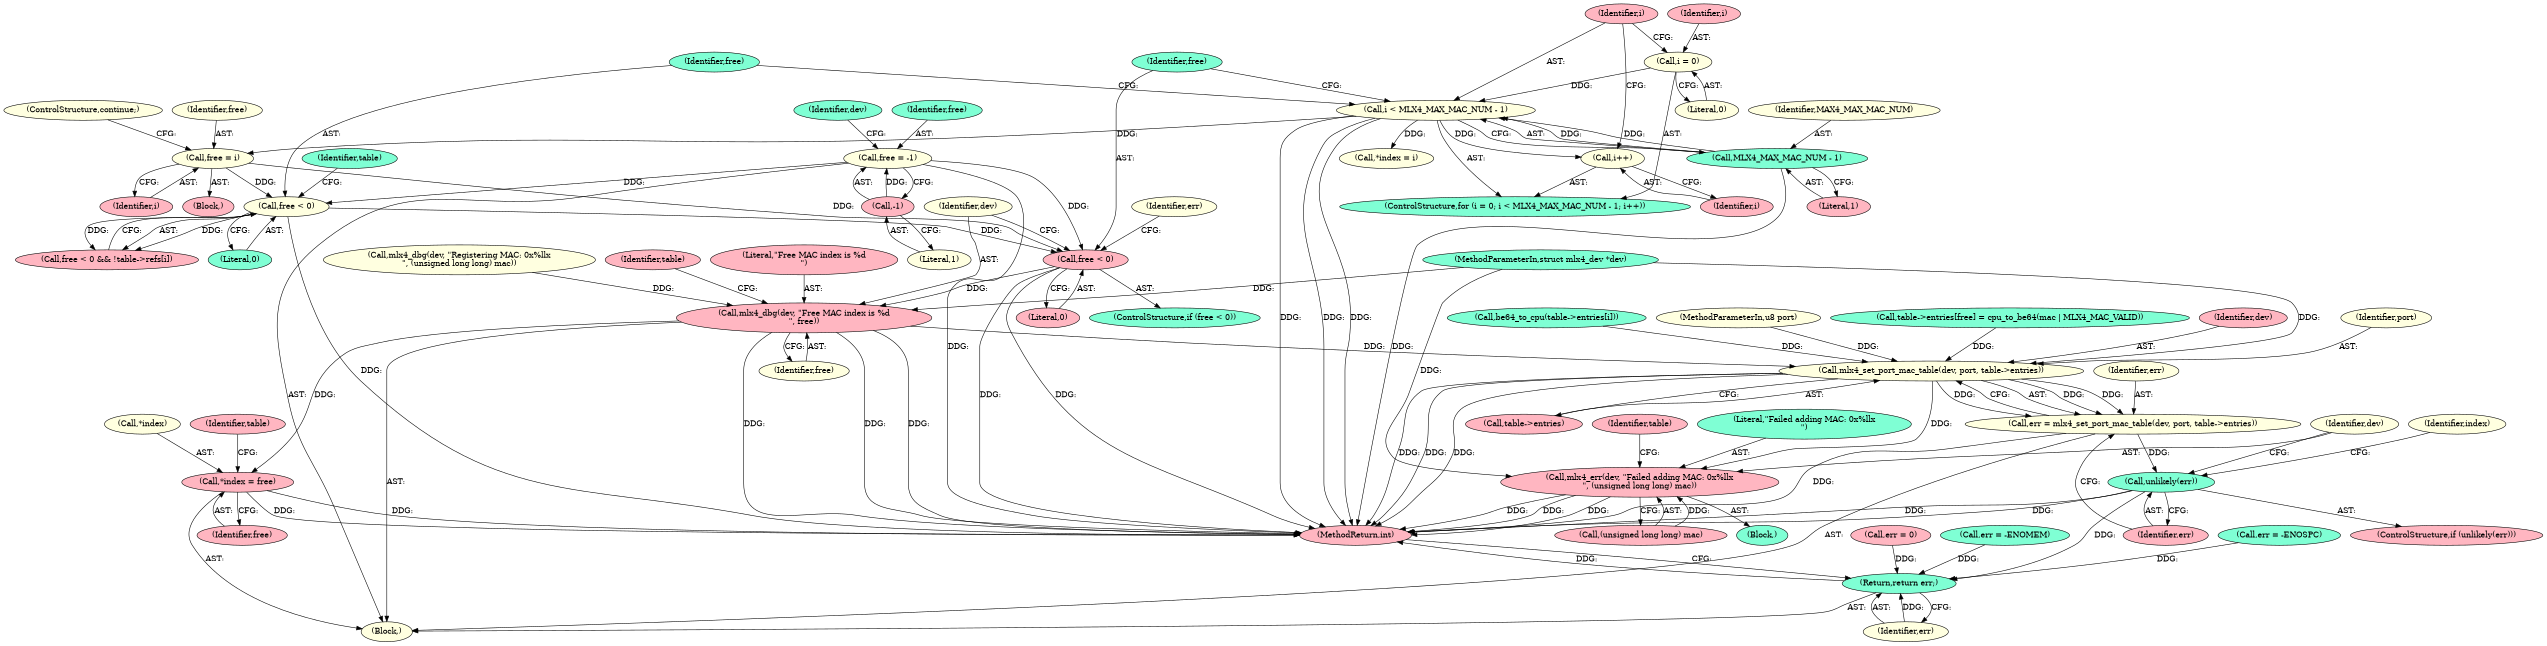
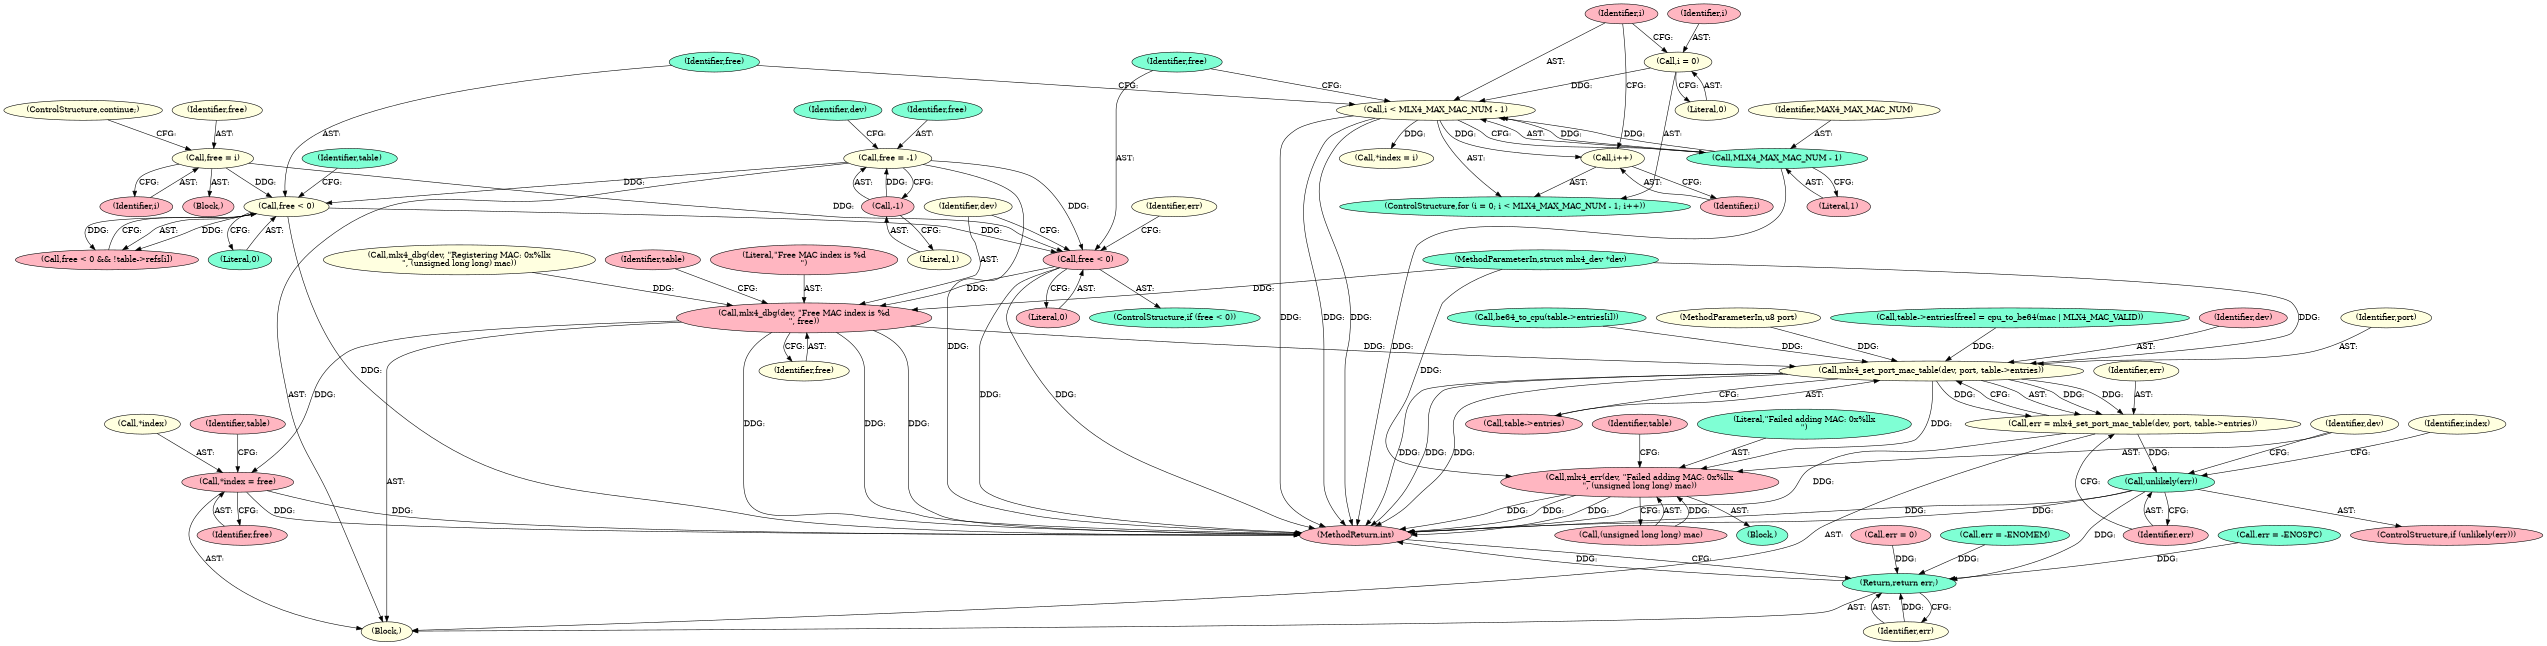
(805, 141) -> none
